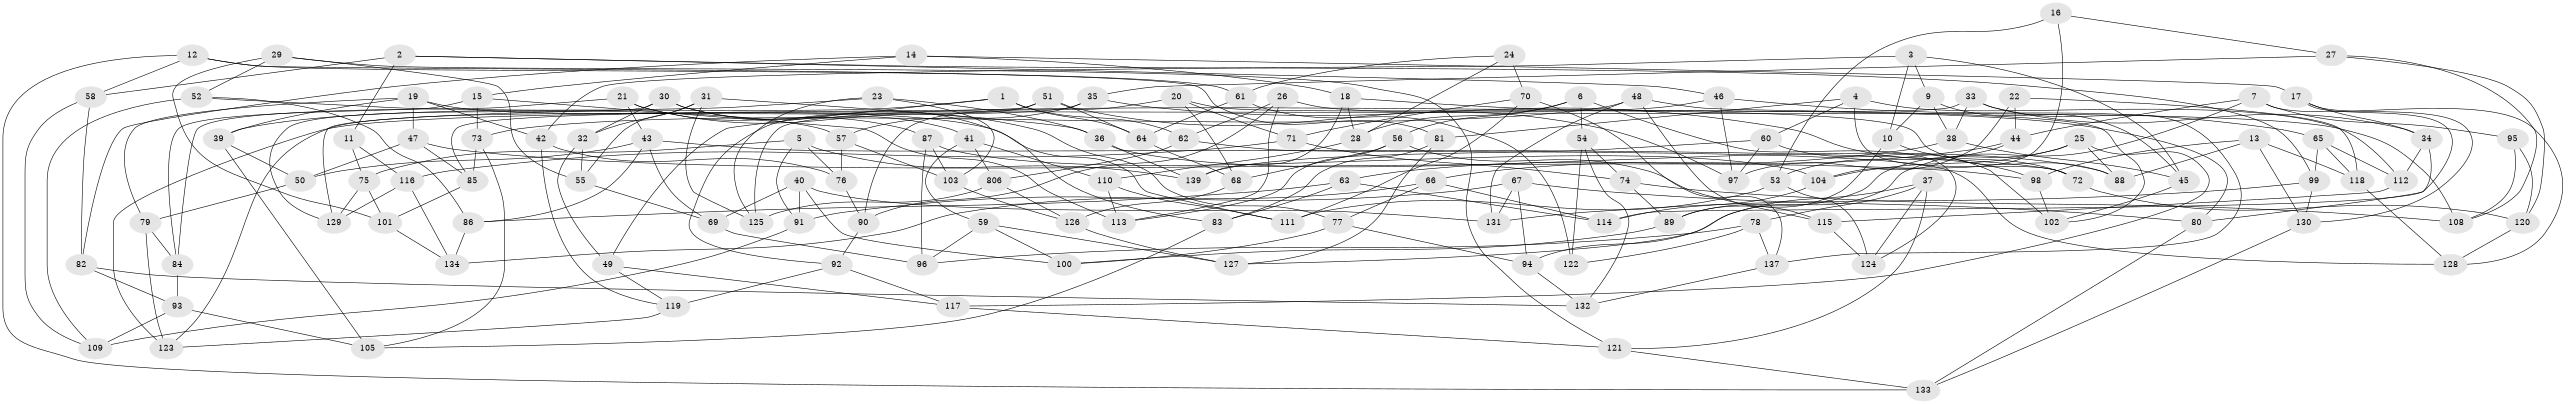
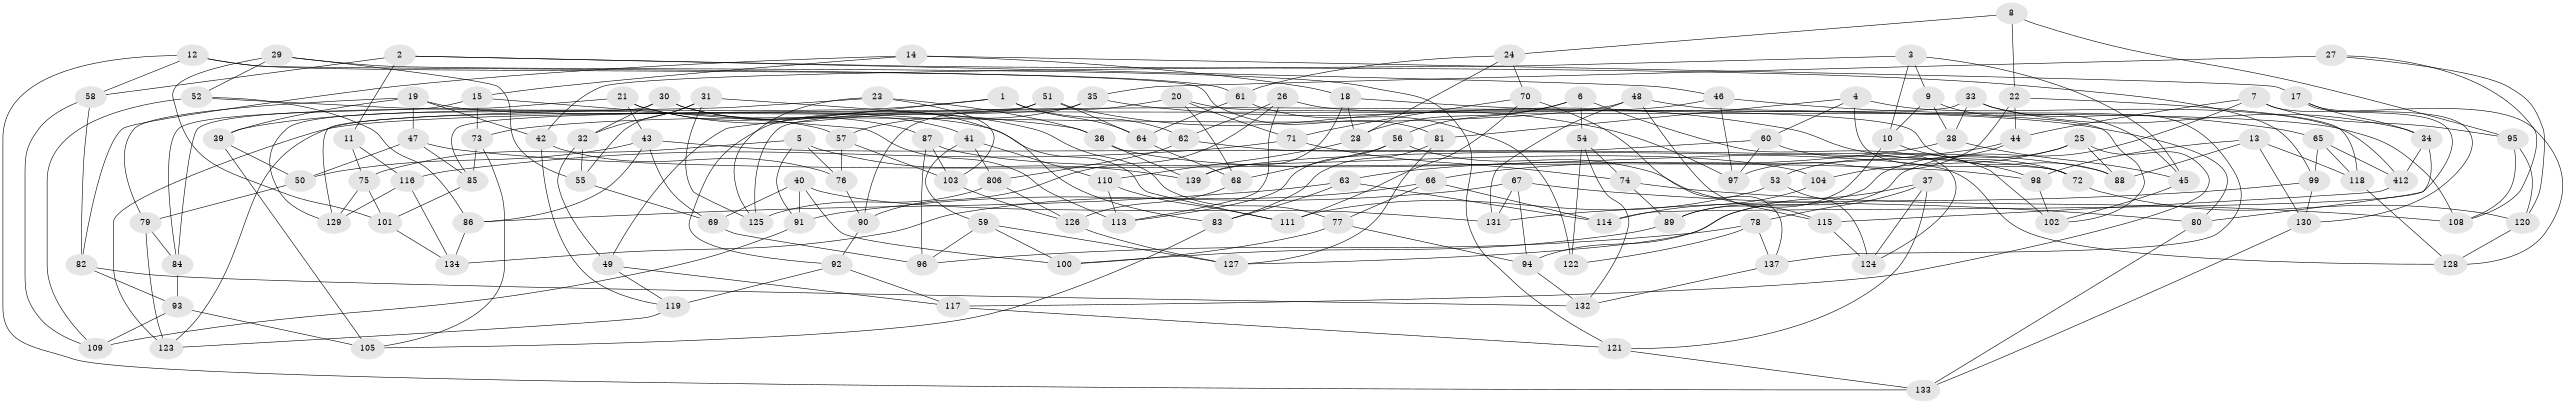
none -> (2012, 13)
(2056, 13) -> none
(2401, 181) -> (2401, 181)
